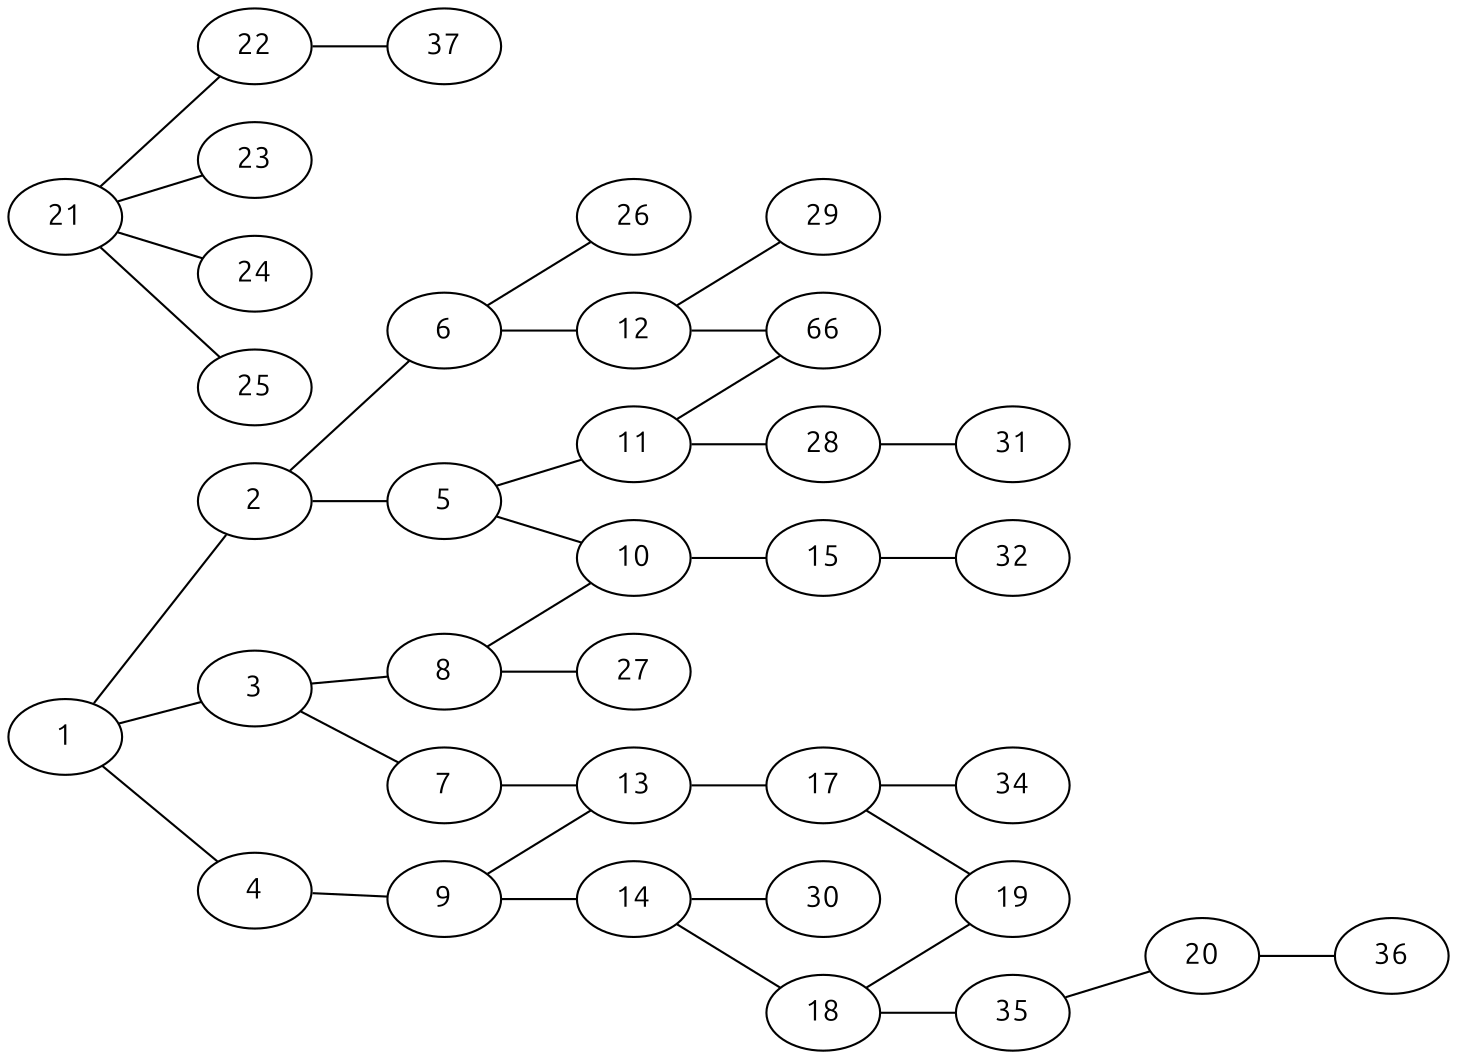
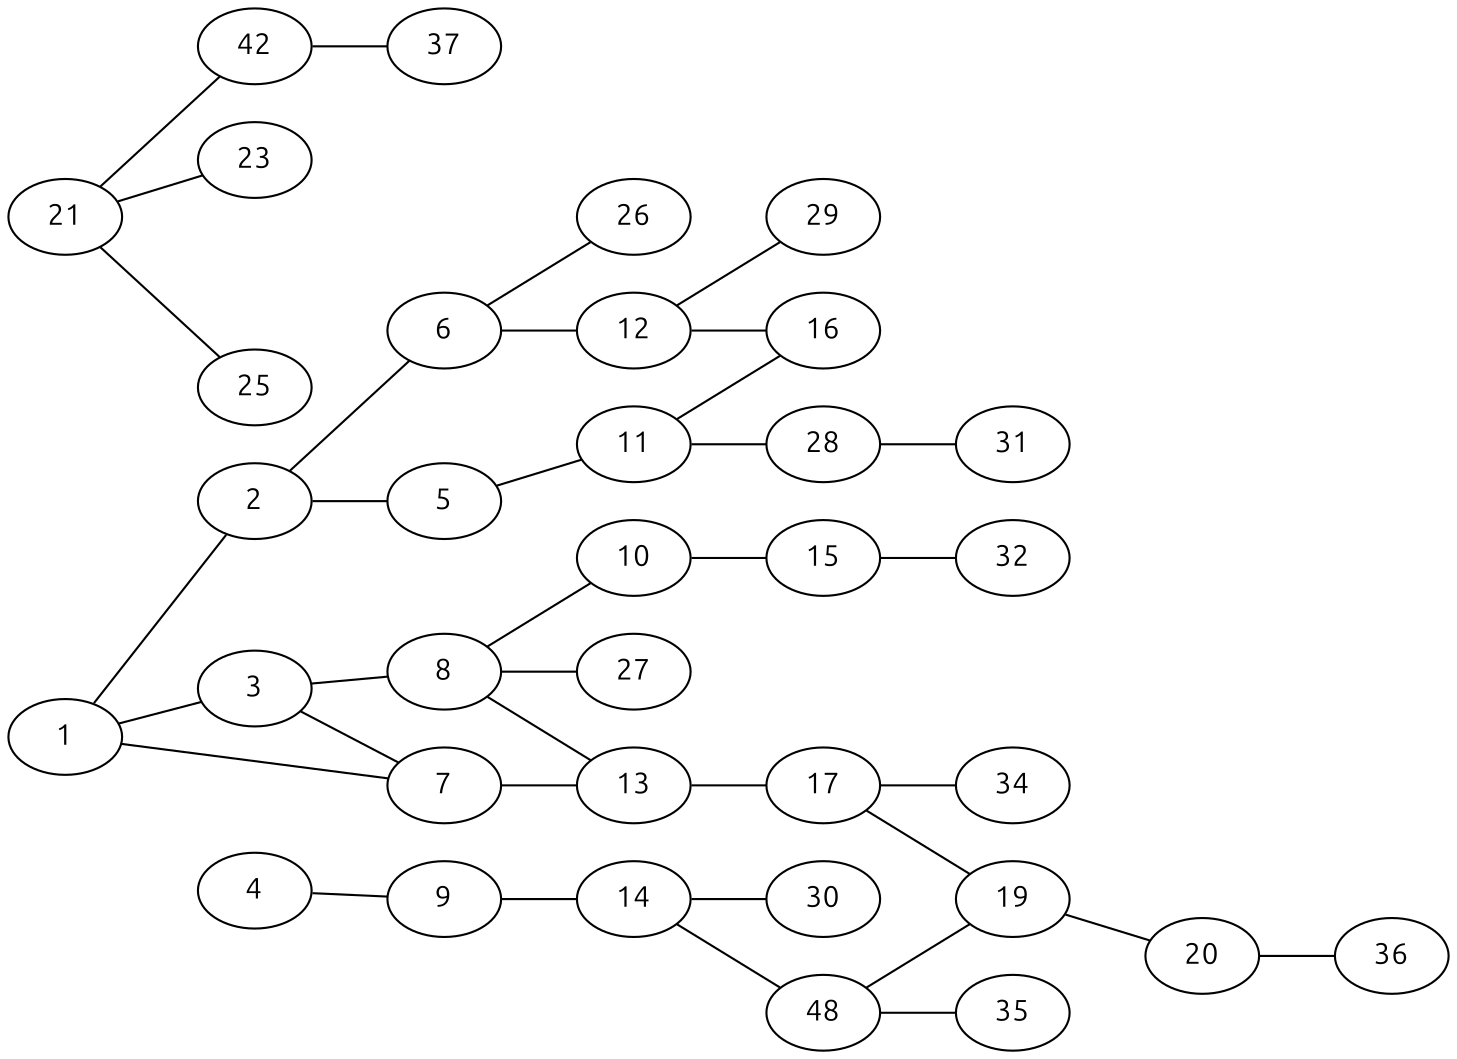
(255, 46) -> (255, 46)
(255, 274) -> none
(823, 331) -> (823, 331)
(539, 530) -> none
(160, 814) -> (255, 761)
(539, 842) -> (539, 729)
(1108, 984) -> (1108, 928)
(823, 1013) -> (823, 1013)
